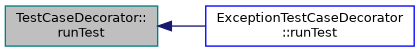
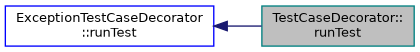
(189, 26) -> (245, 26)
